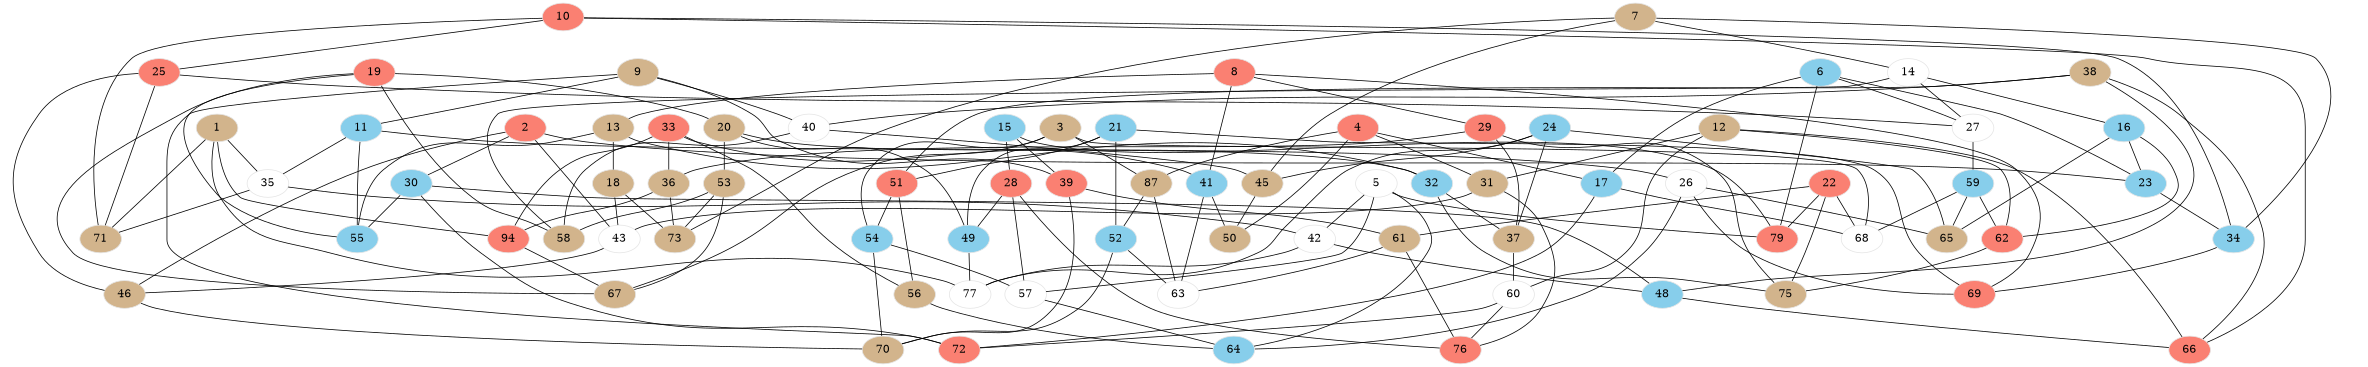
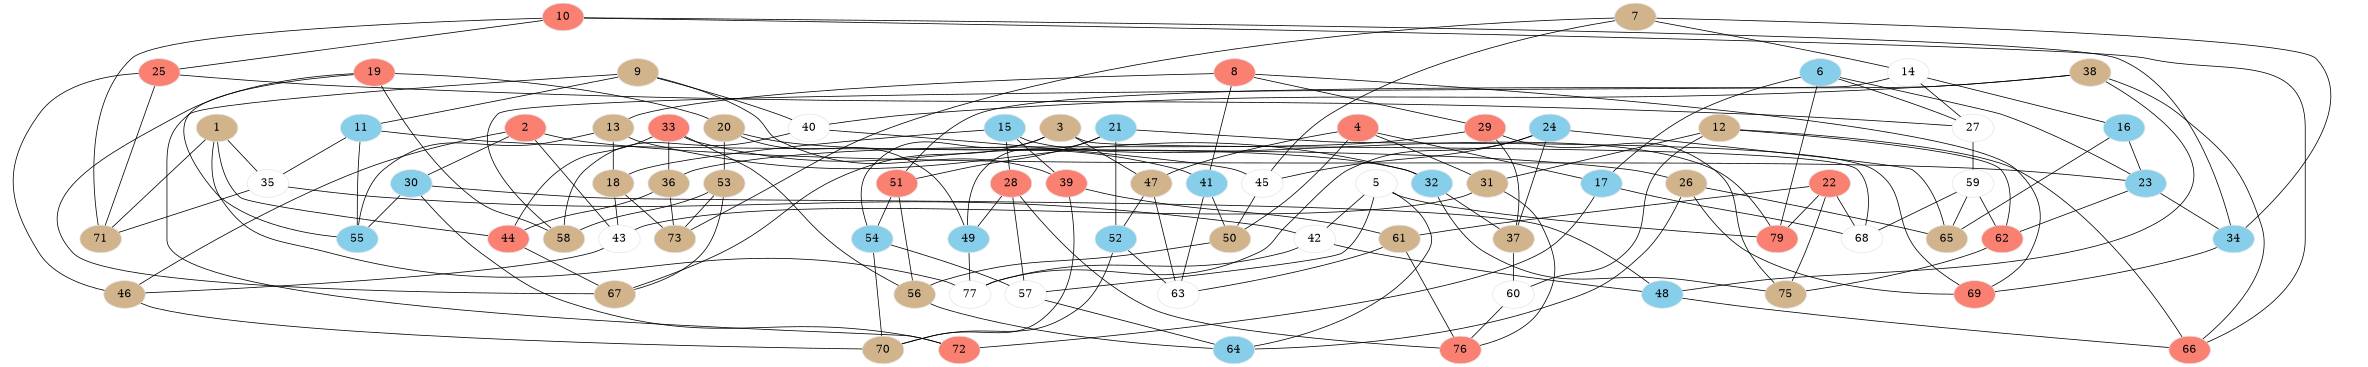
none -> (841, 142)
(1151, 183) -> (1151, 183)
(1262, 183) -> (1262, 183)
(1686, 183) -> (1686, 183)
(1973, 183) -> (1973, 183)
(2138, 216) -> (2068, 213)
(508, 239) -> (508, 239)
none -> (1062, 261)
(1226, 332) -> none
